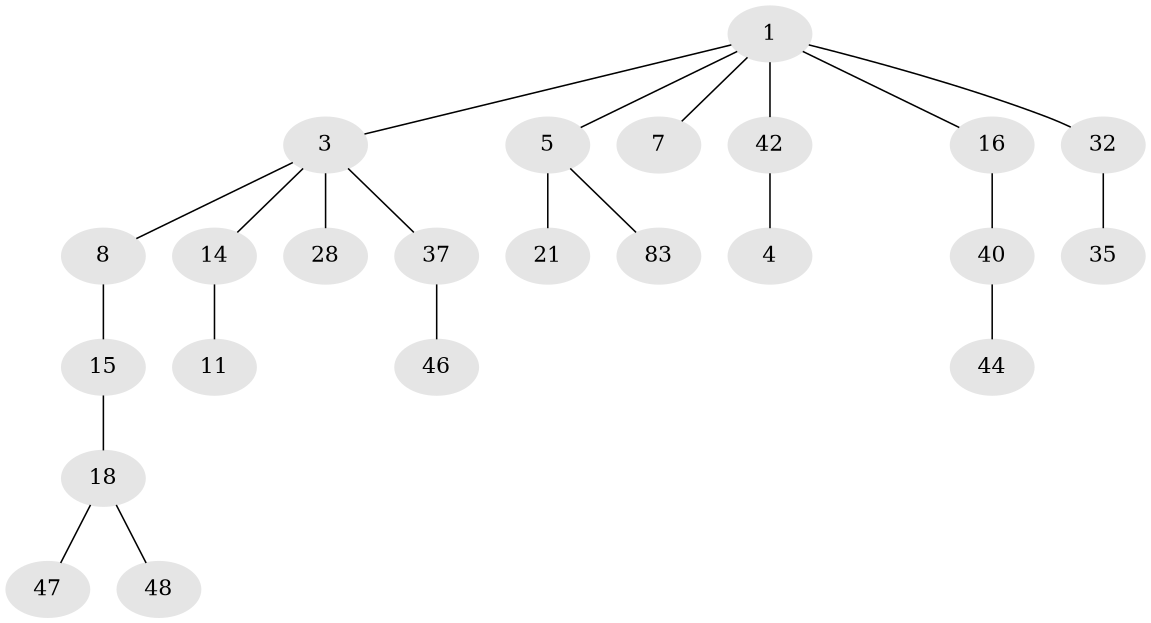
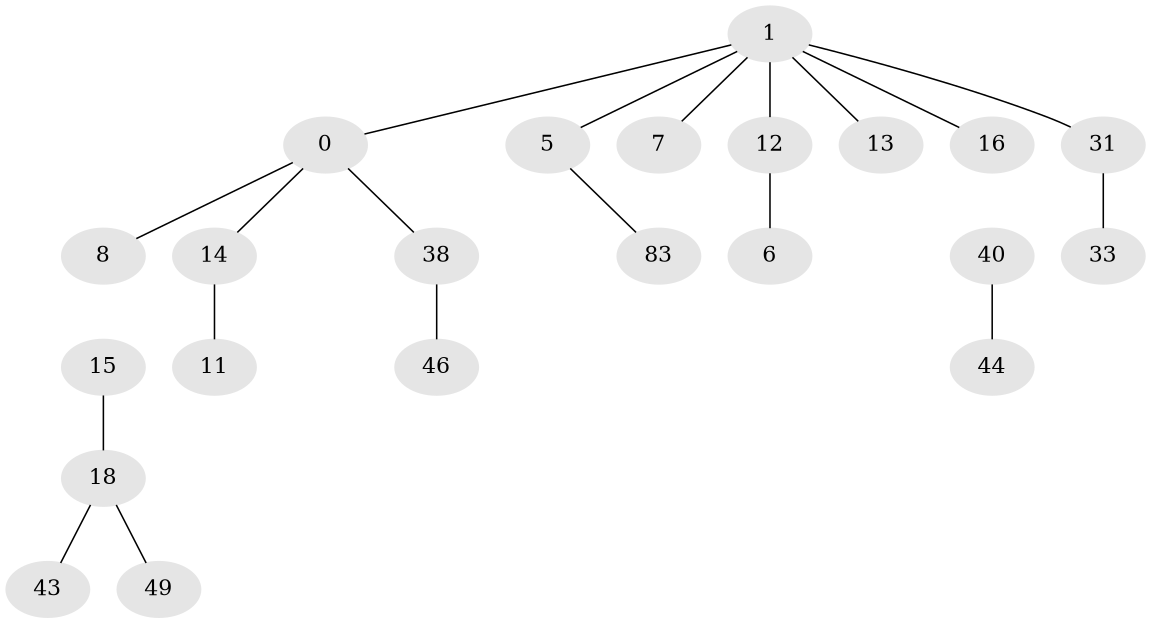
(326, 145) -> (326, 145)
(770, 145) -> (770, 145)
none -> (881, 145)
(1103, 145) -> (1103, 145)
(992, 201) -> none
(326, 256) -> none
(437, 256) -> (437, 256)
(548, 256) -> none
(770, 256) -> (770, 256)
(1103, 256) -> (1103, 256)
(103, 312) -> none
(48, 589) -> (48, 589)
(159, 589) -> (159, 589)
